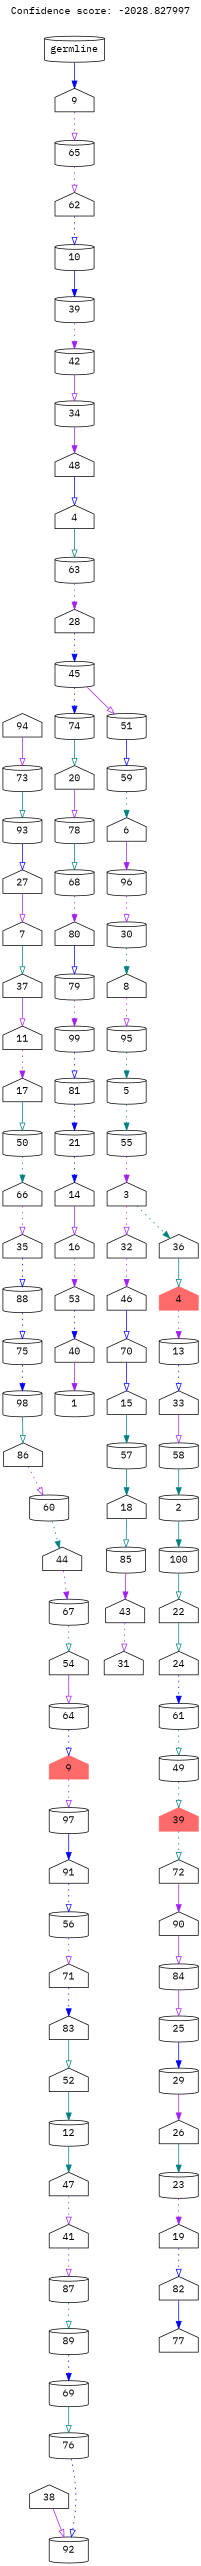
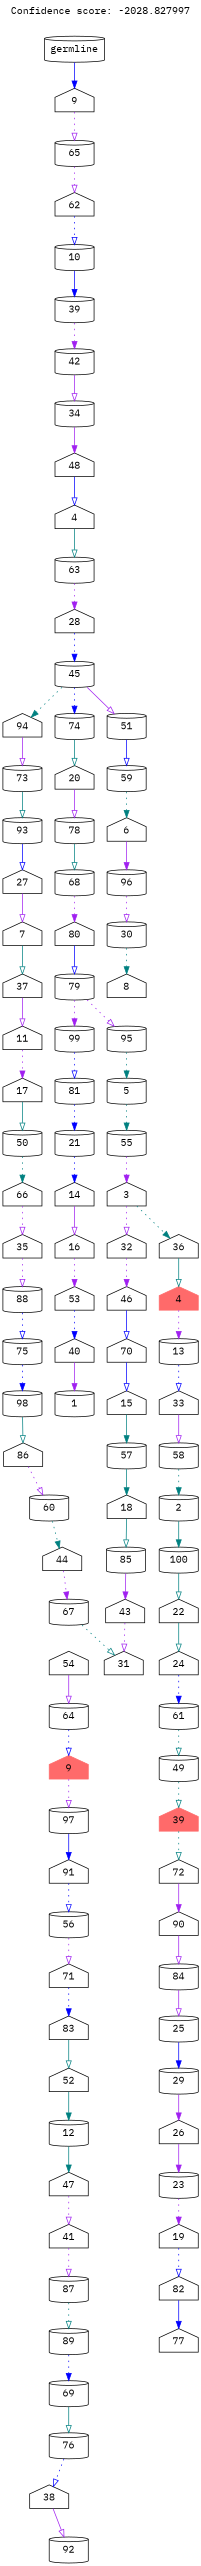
none -> (49, 700)
(127, 1008) -> (98, 1011)
(22, 1269) -> (22, 1269)
(179, 1478) -> (179, 1478)
(69, 1635) -> (96, 1638)
(179, 2154) -> (179, 2154)
(76, 2494) -> (60, 2469)
